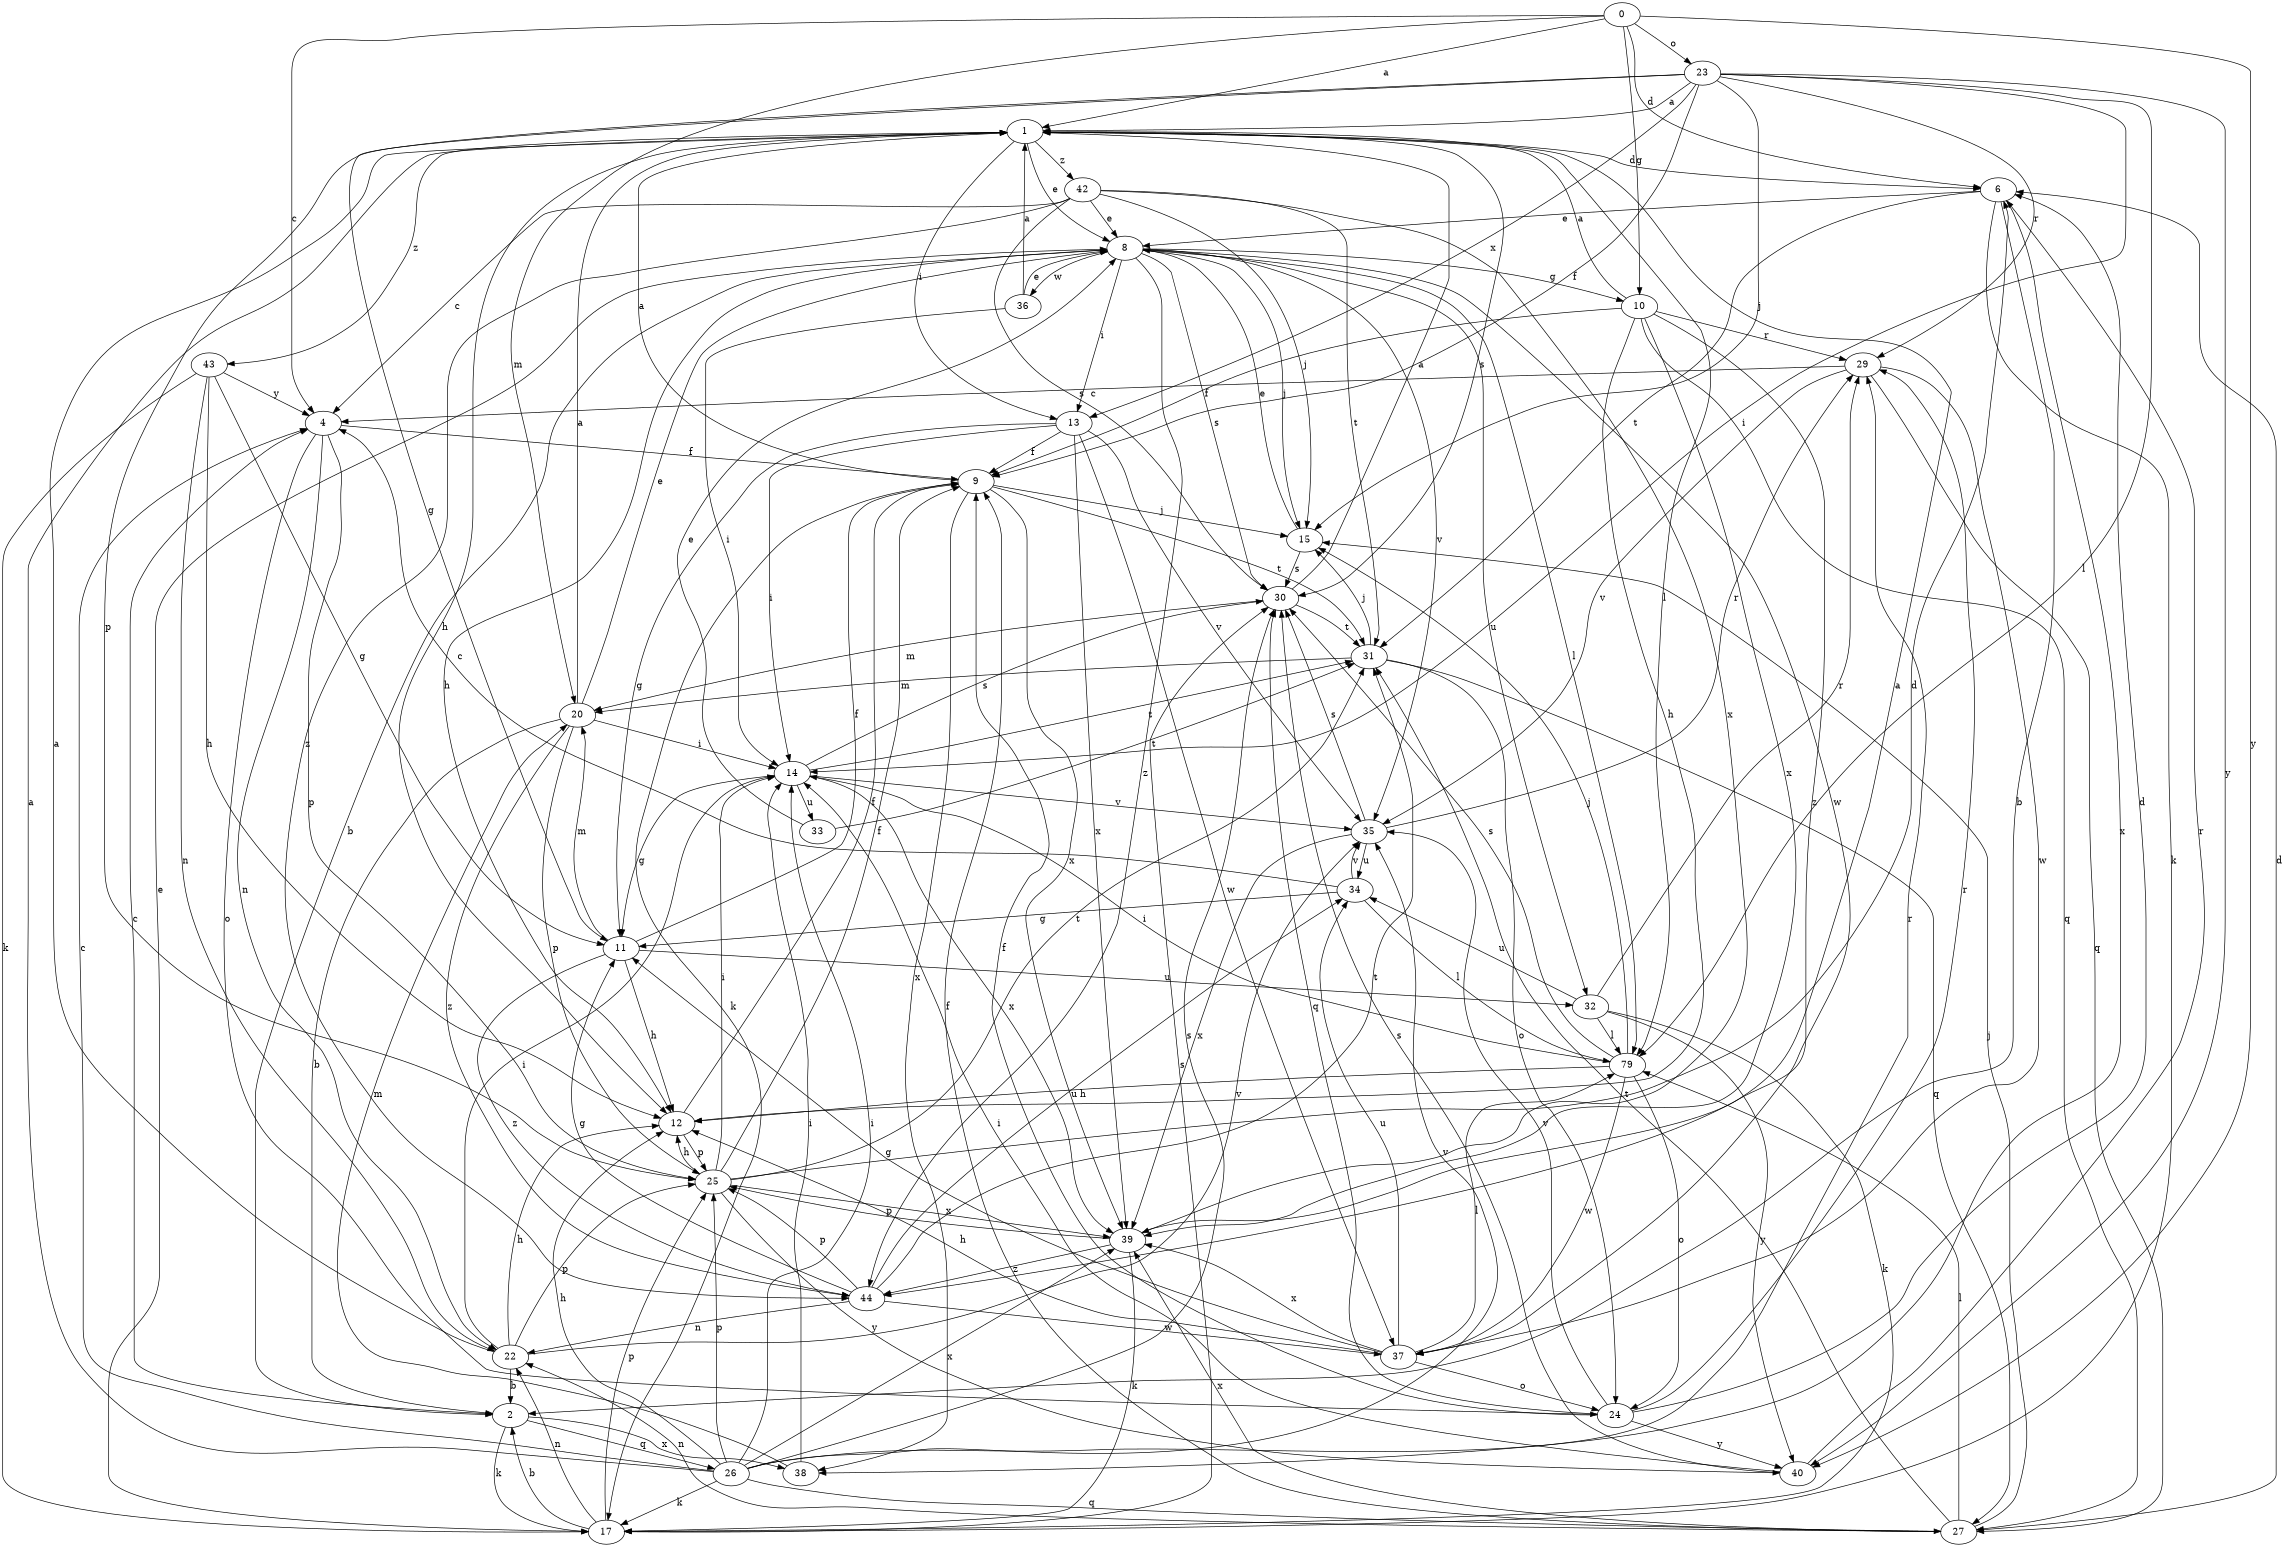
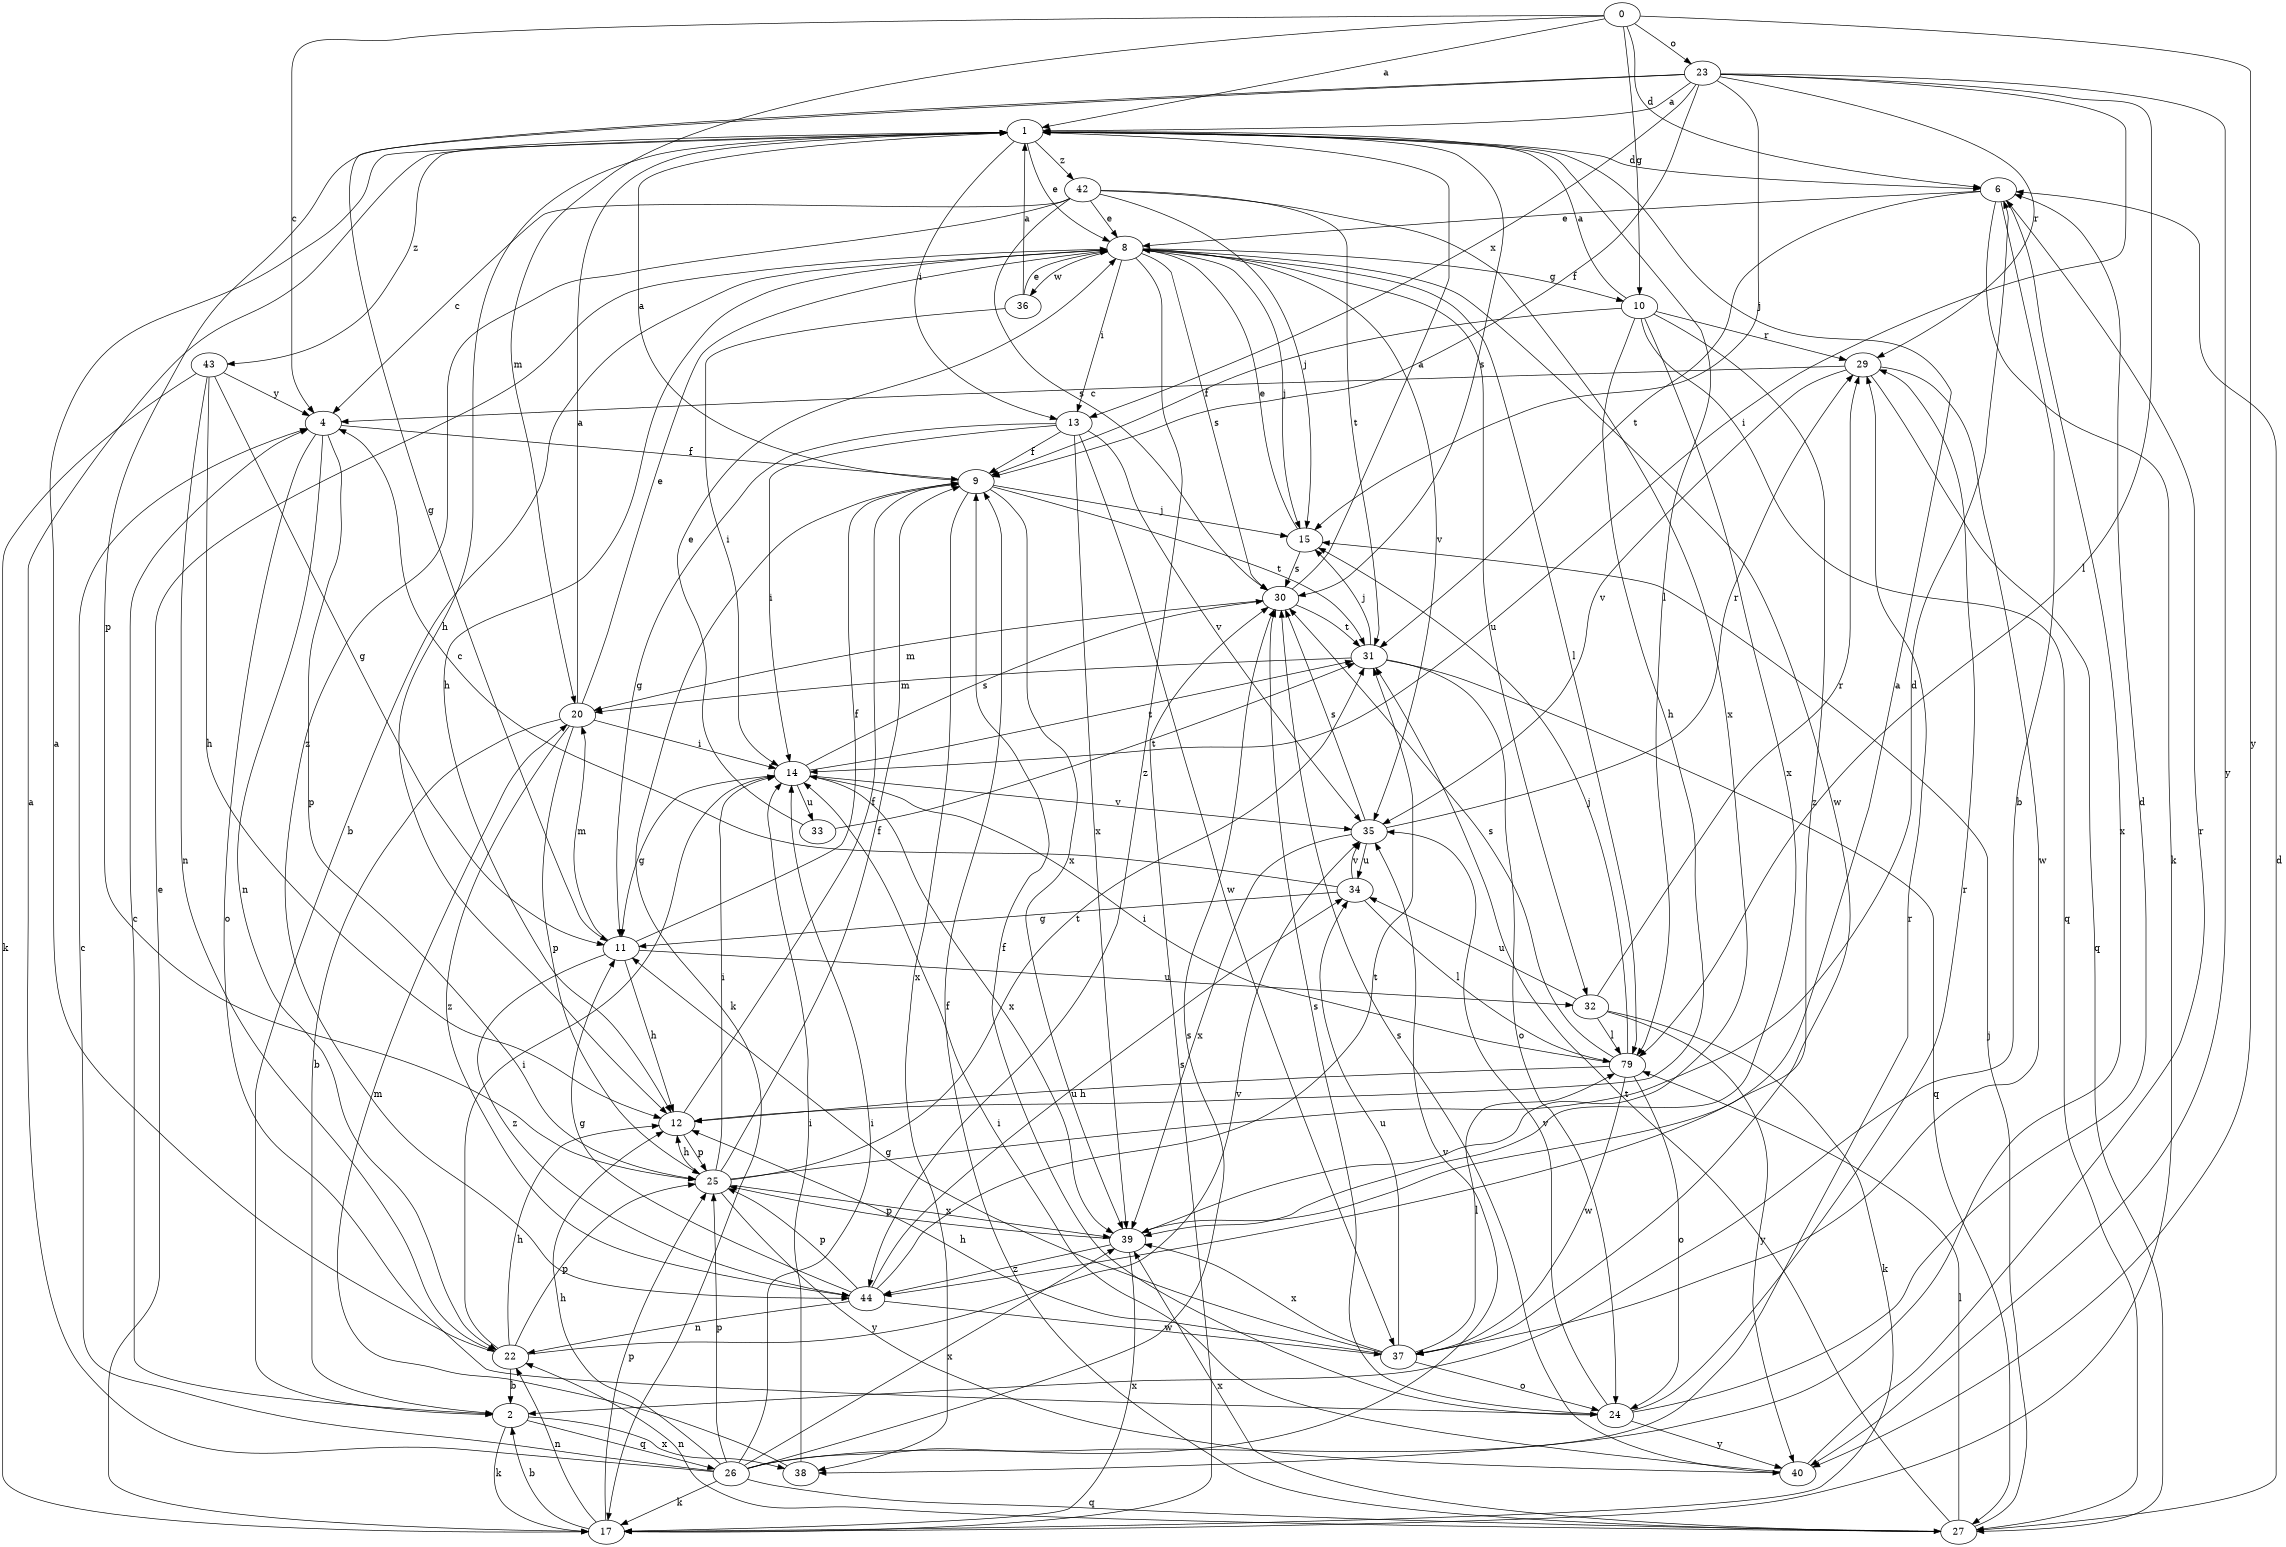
(1316, 1007) -> (1316, 1007)
(1135, 1386) -> (1135, 1386)
